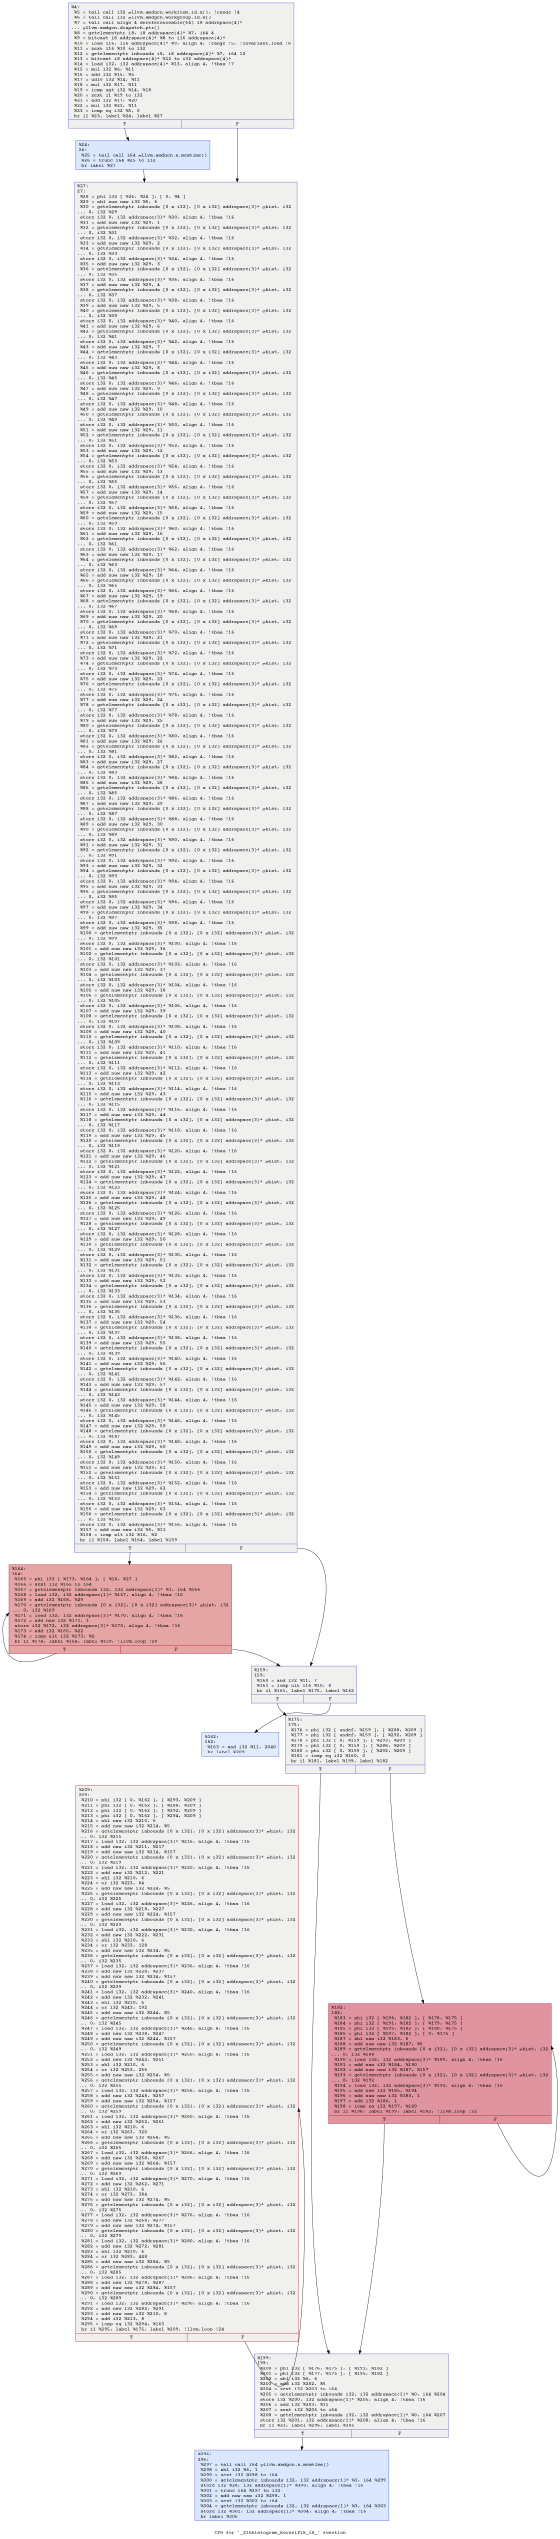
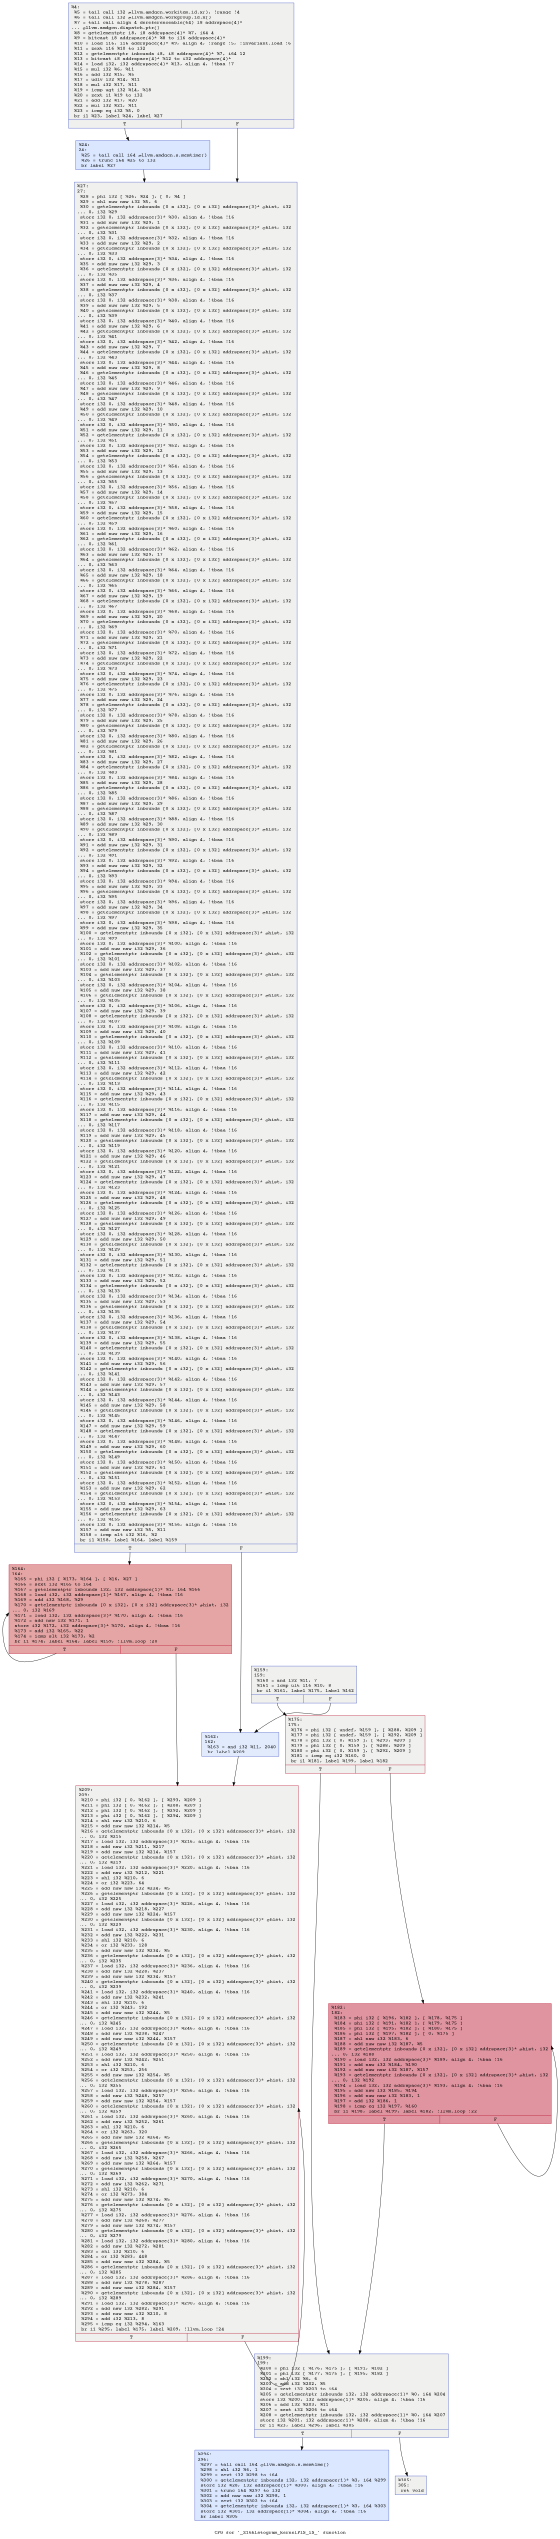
(325, 1598) -> (241, 1641)
(256, 1654) -> (176, 1718)
(355, 1744) -> (355, 1744)
none -> (236, 1769)
none -> (411, 2485)
